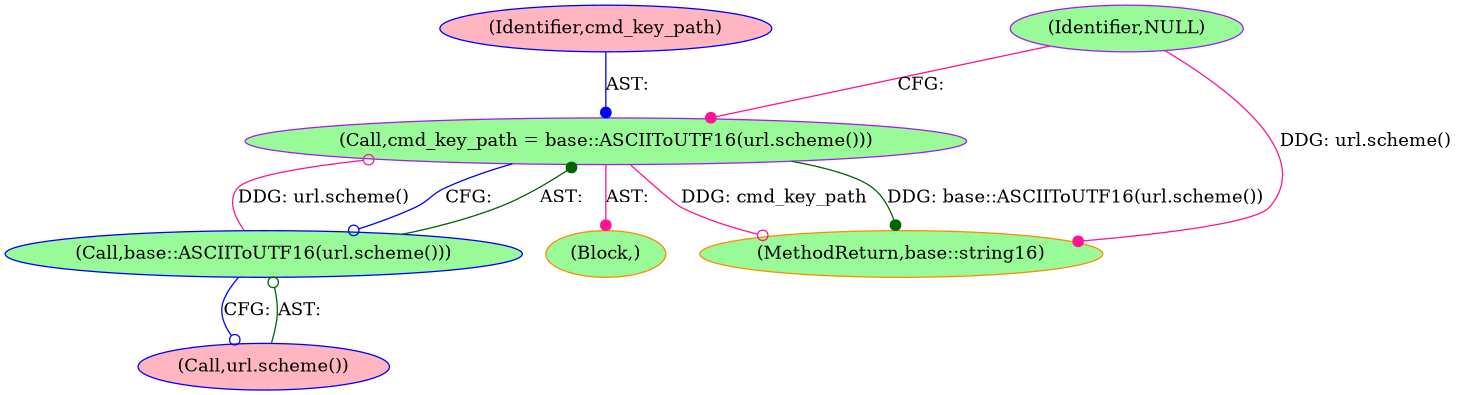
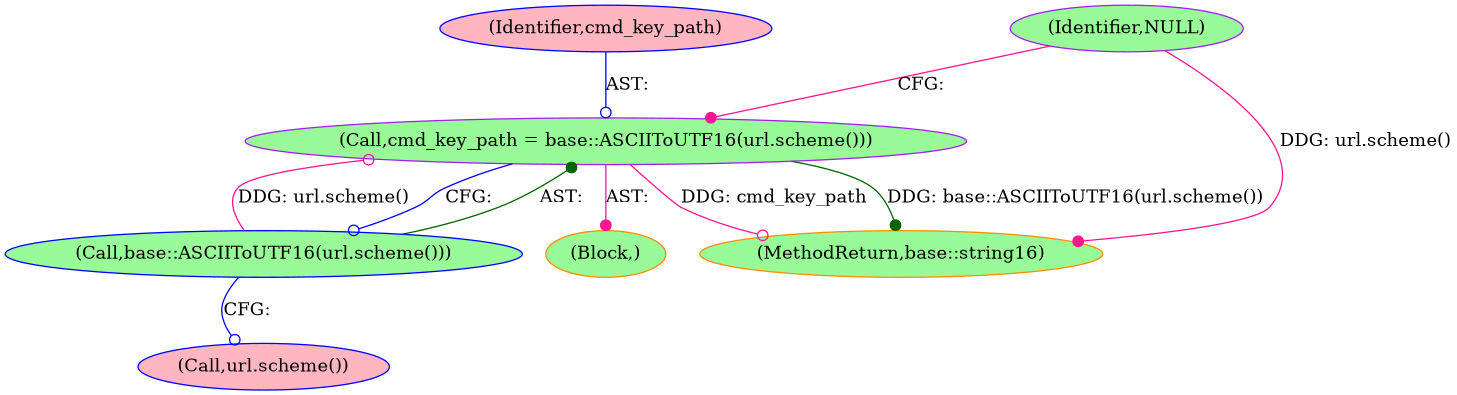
(606, 80) -> (606, 80)
(277, 316) -> none
